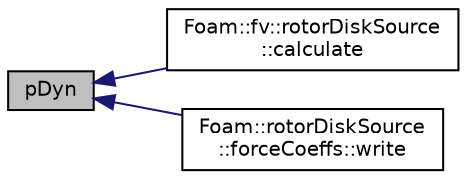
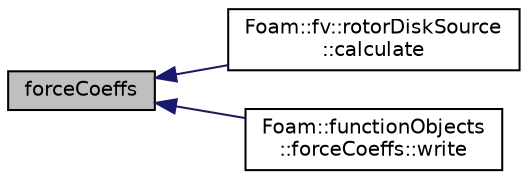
(51, 91) -> (81, 91)
(313, 140) -> (374, 140)
